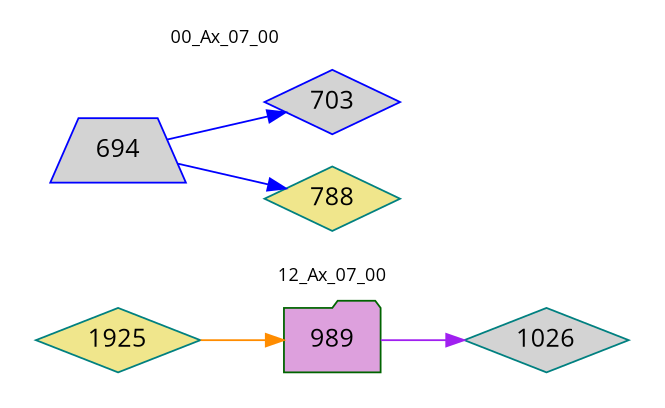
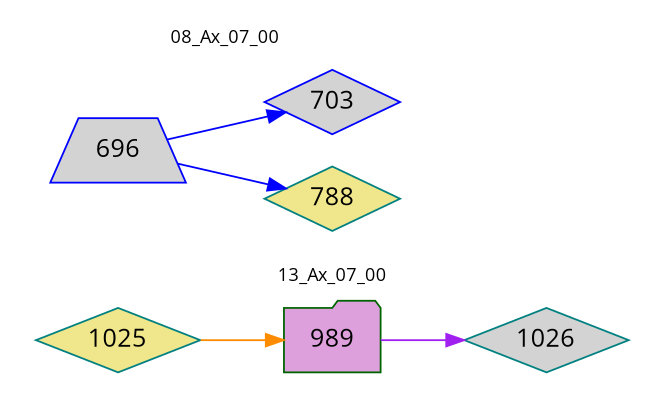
(225, 38) -> (225, 38)
(118, 150) -> (118, 150)
(332, 277) -> (332, 277)
(118, 340) -> (118, 340)
